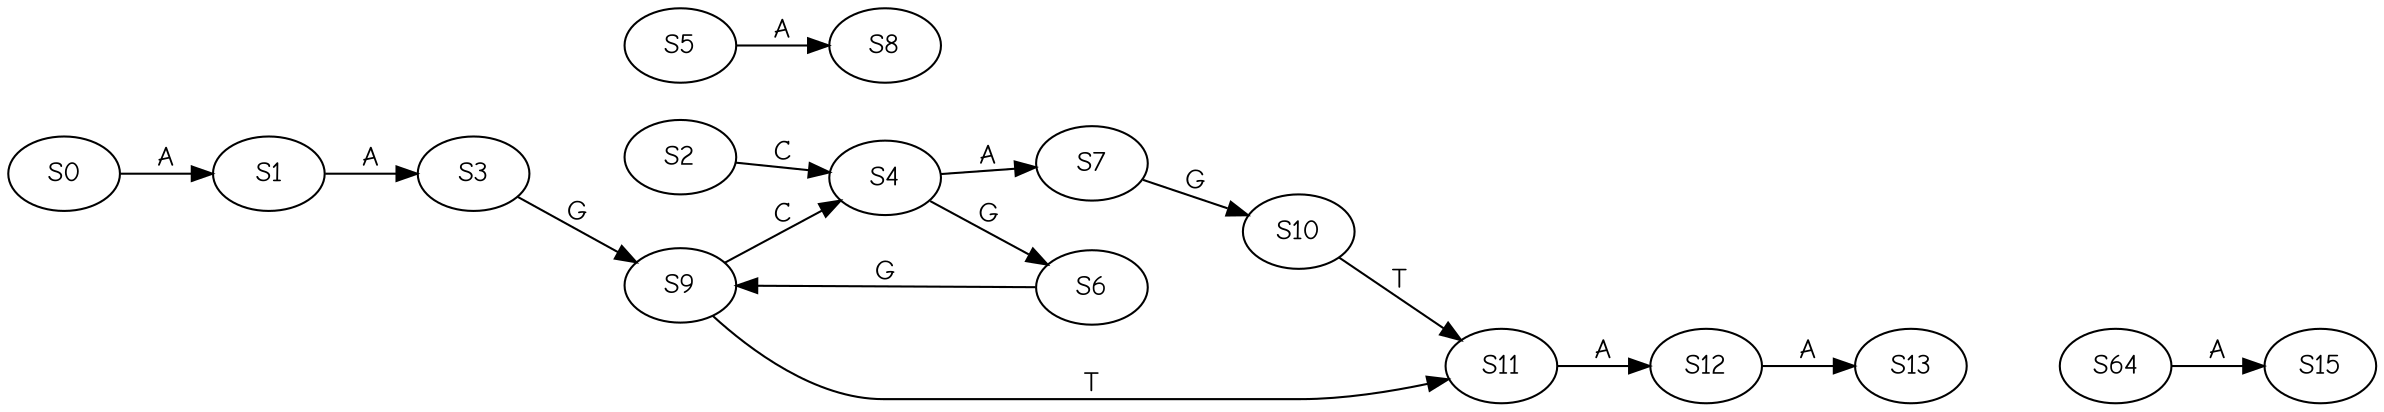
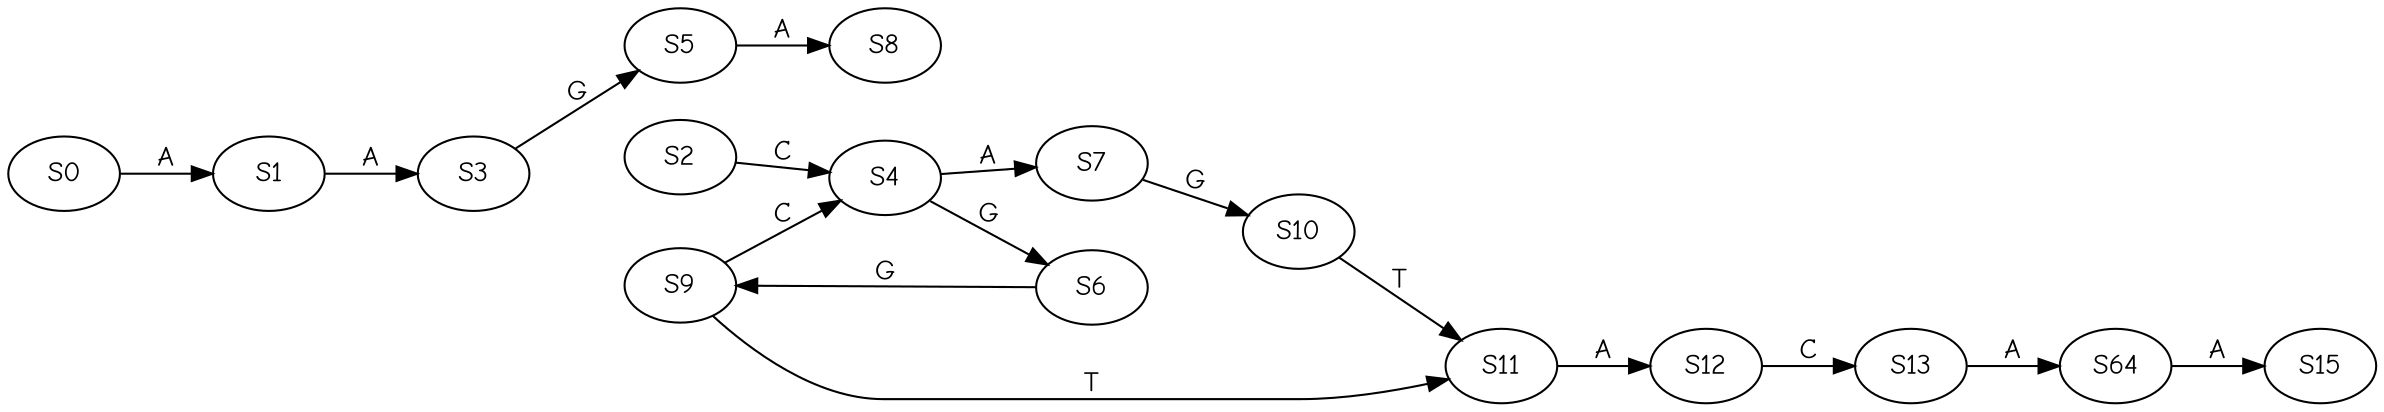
(568, 225) -> (568, 115)
(1809, 351) -> (1809, 351)
none -> (2003, 366)
